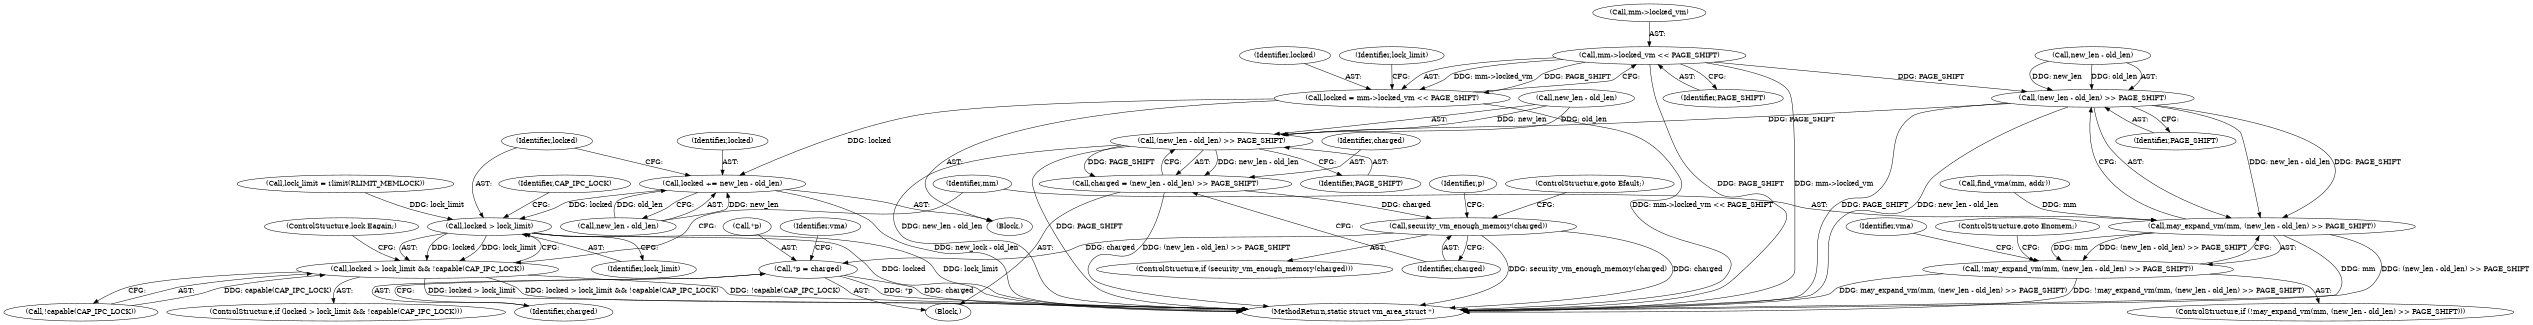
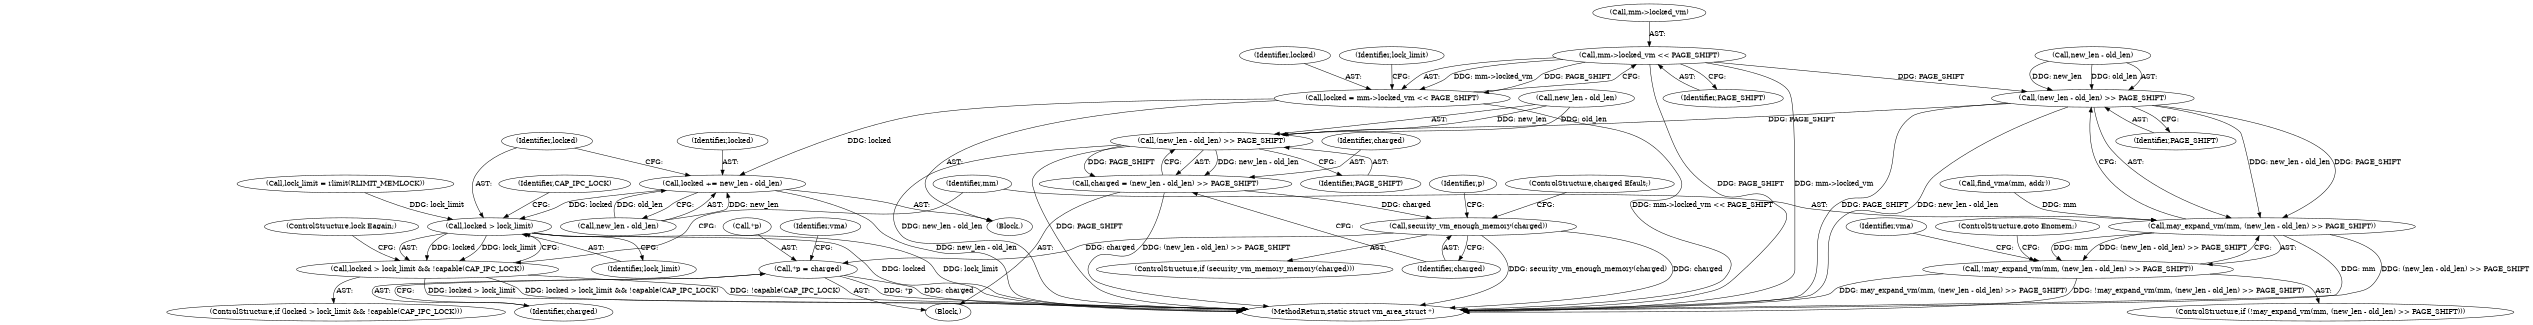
(1590, 184) -> (1590, 184)
(976, 248) -> (976, 248)
(1245, 269) -> (1245, 269)
(81, 312) -> none
